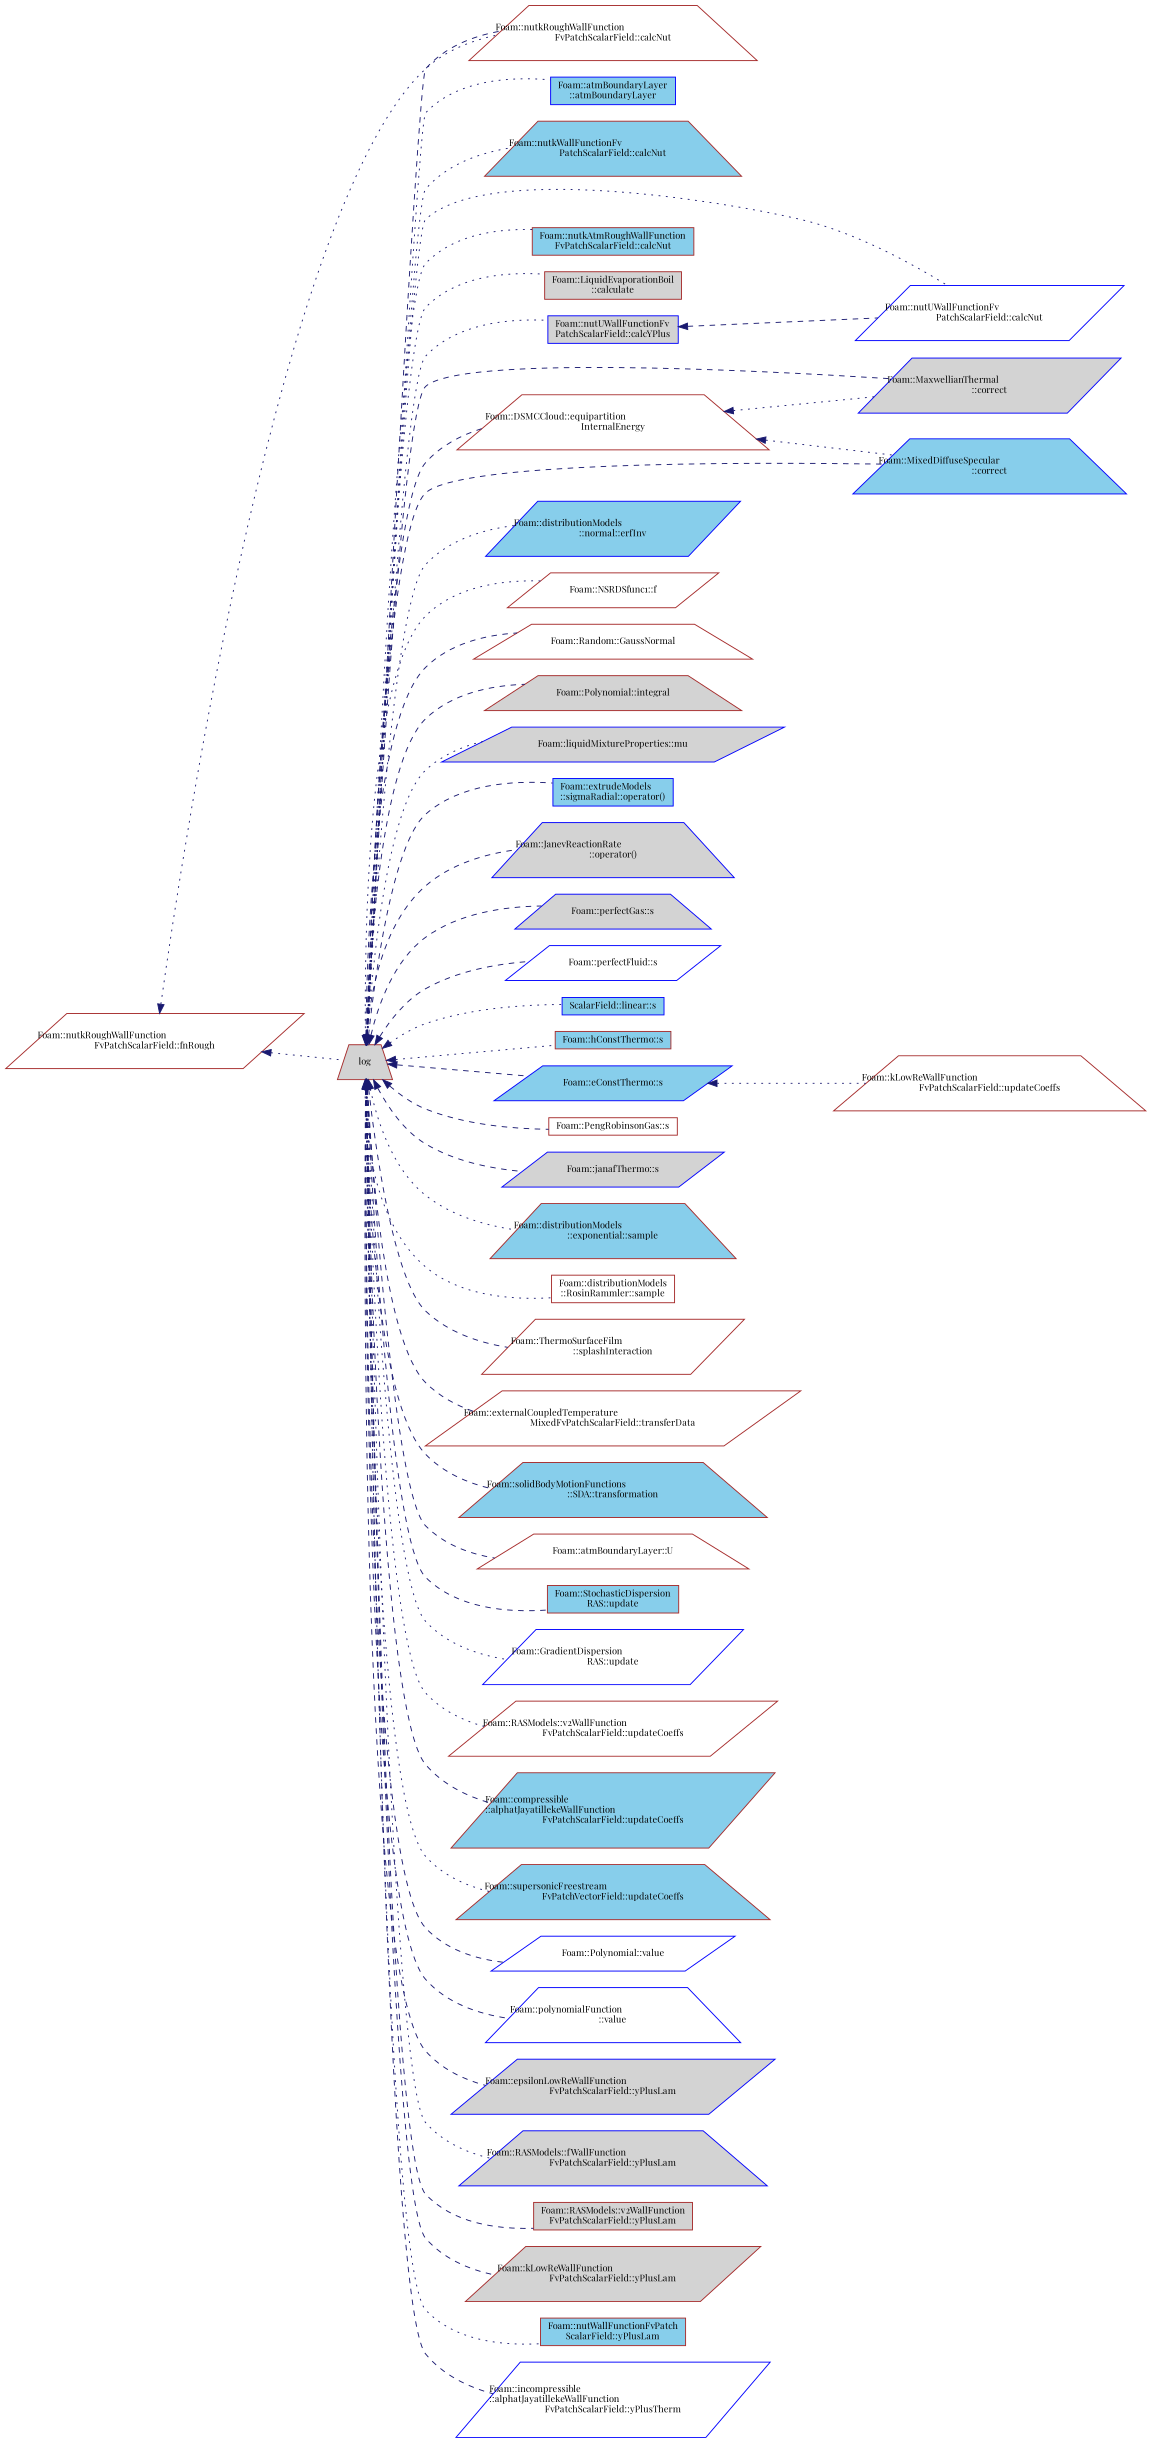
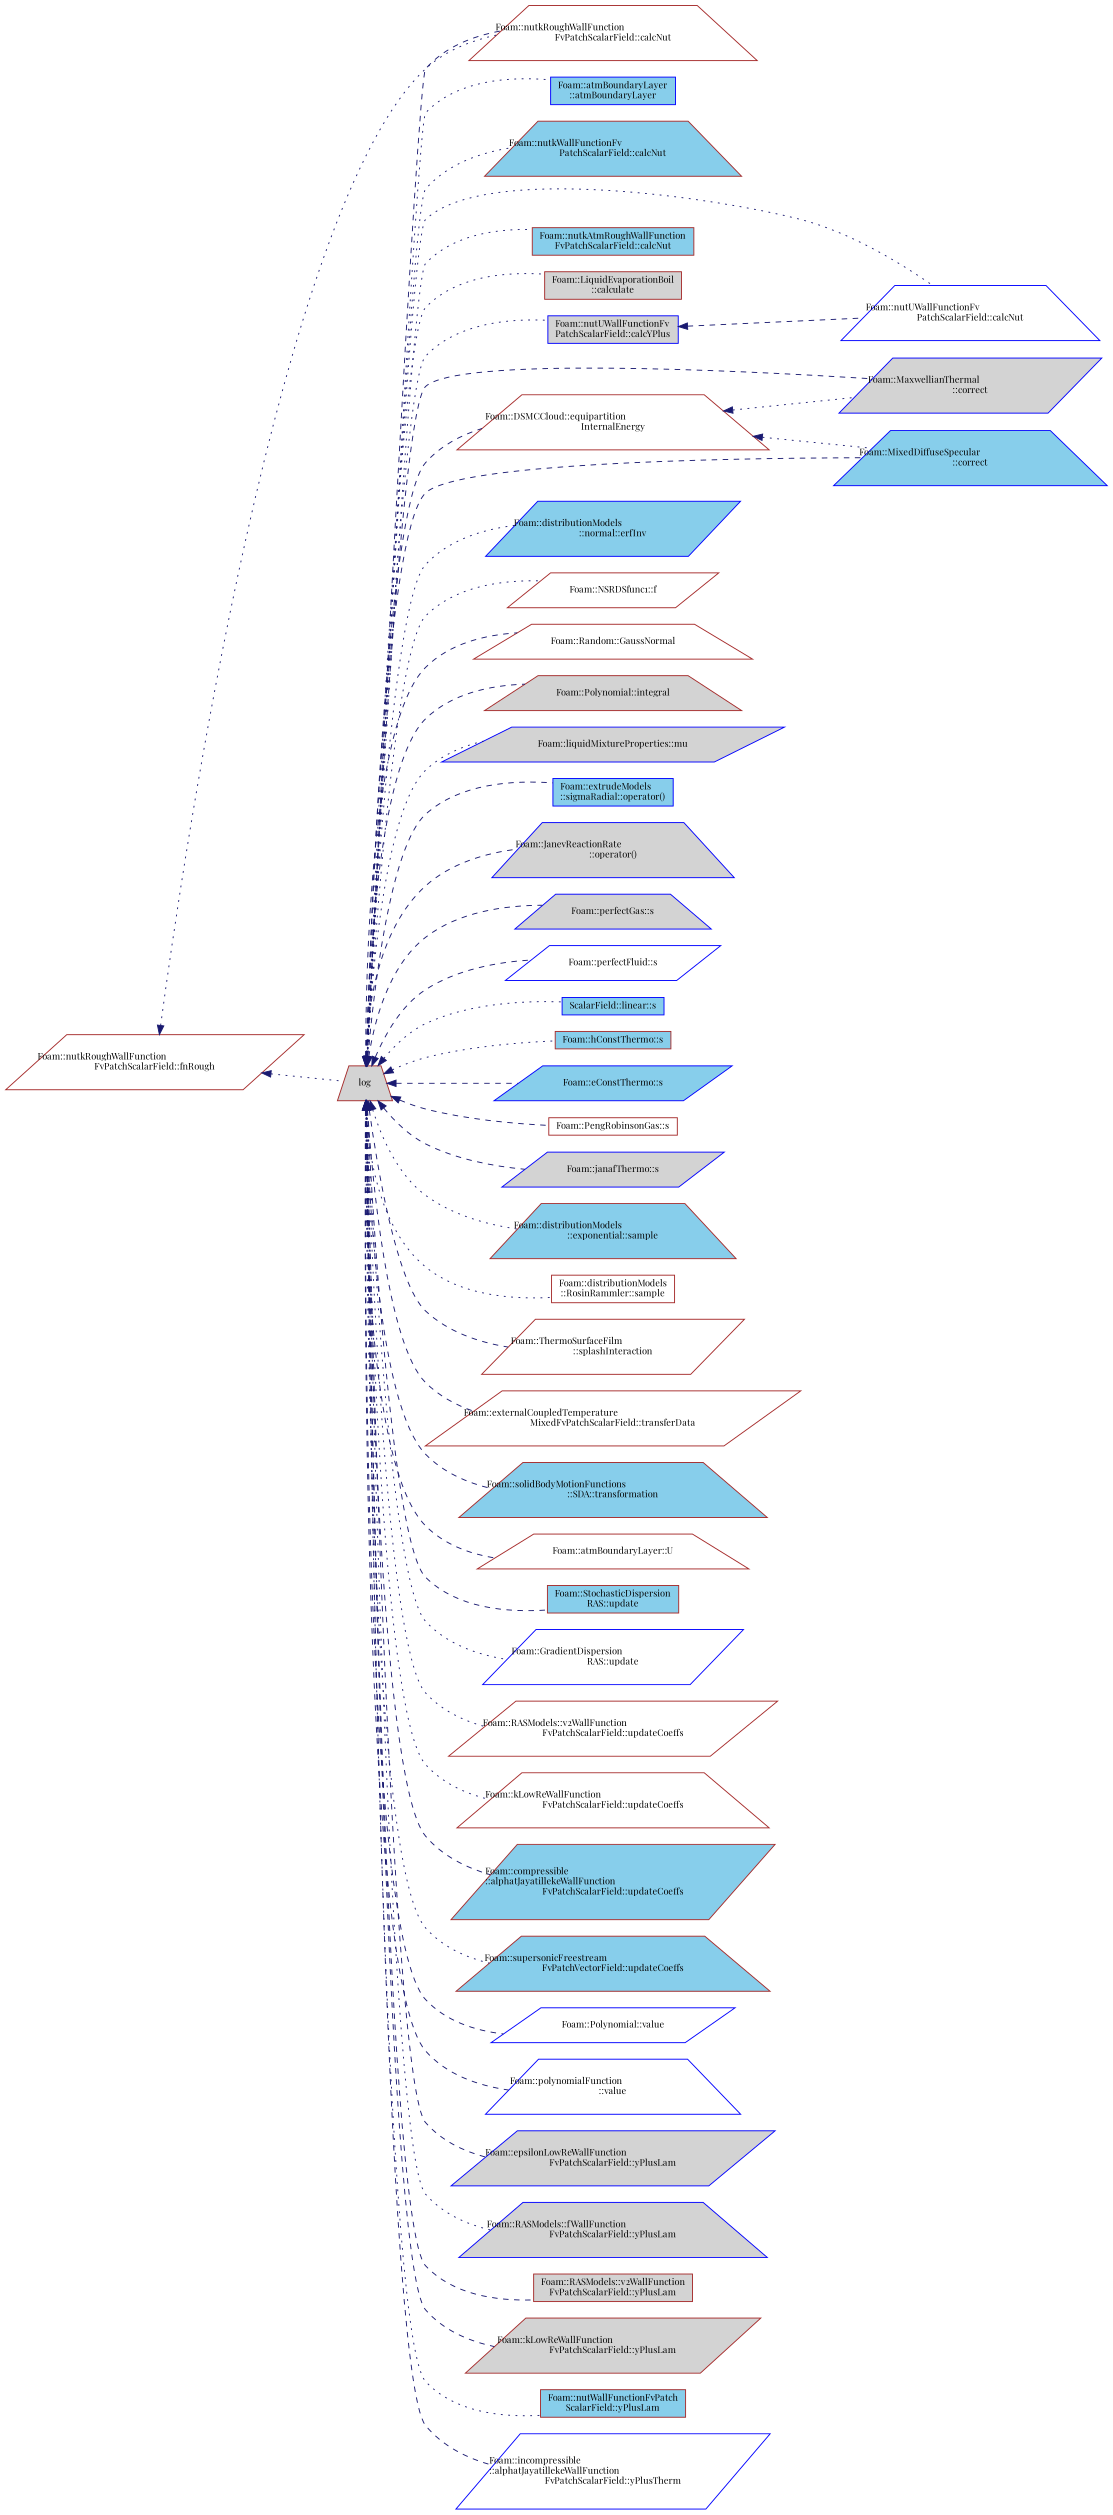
(990, 313) -> (970, 313)
(791, 1083) -> (390, 1587)
